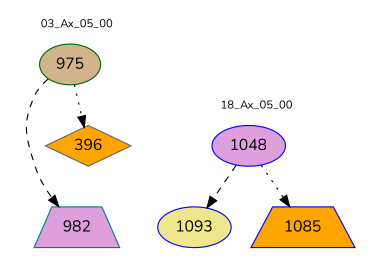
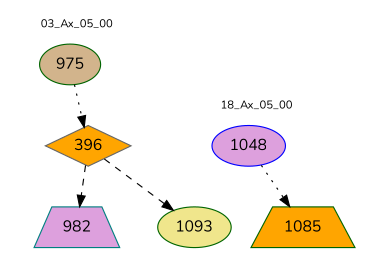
(27, 138) -> (83, 180)
(225, 182) -> (133, 180)
(194, 227) -> (194, 227)
(303, 227) -> (303, 227)
